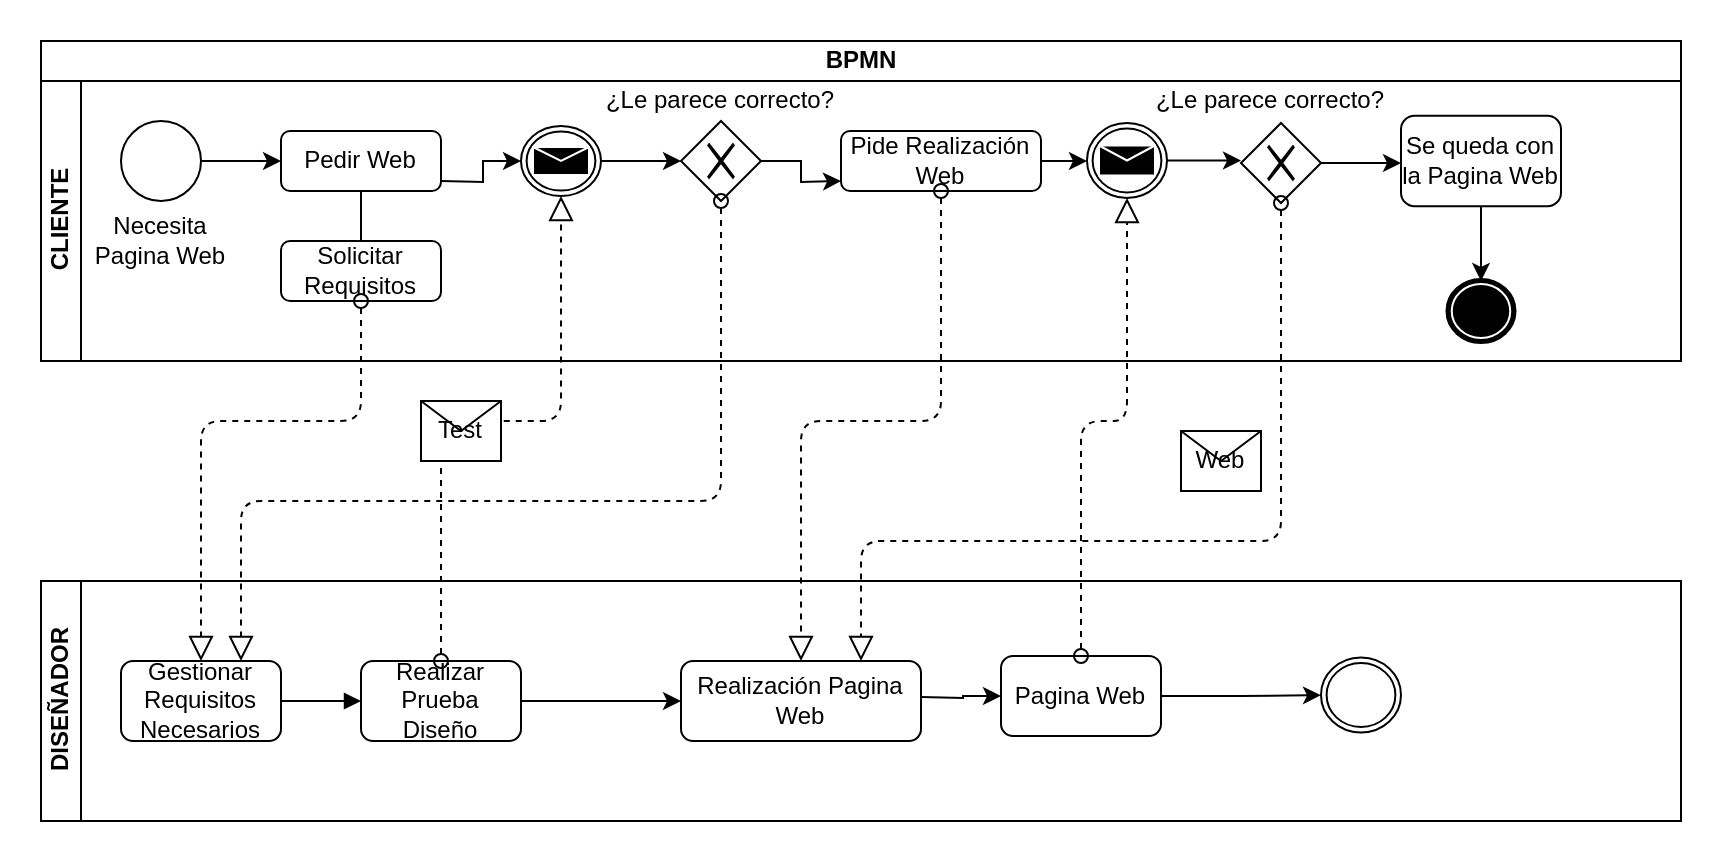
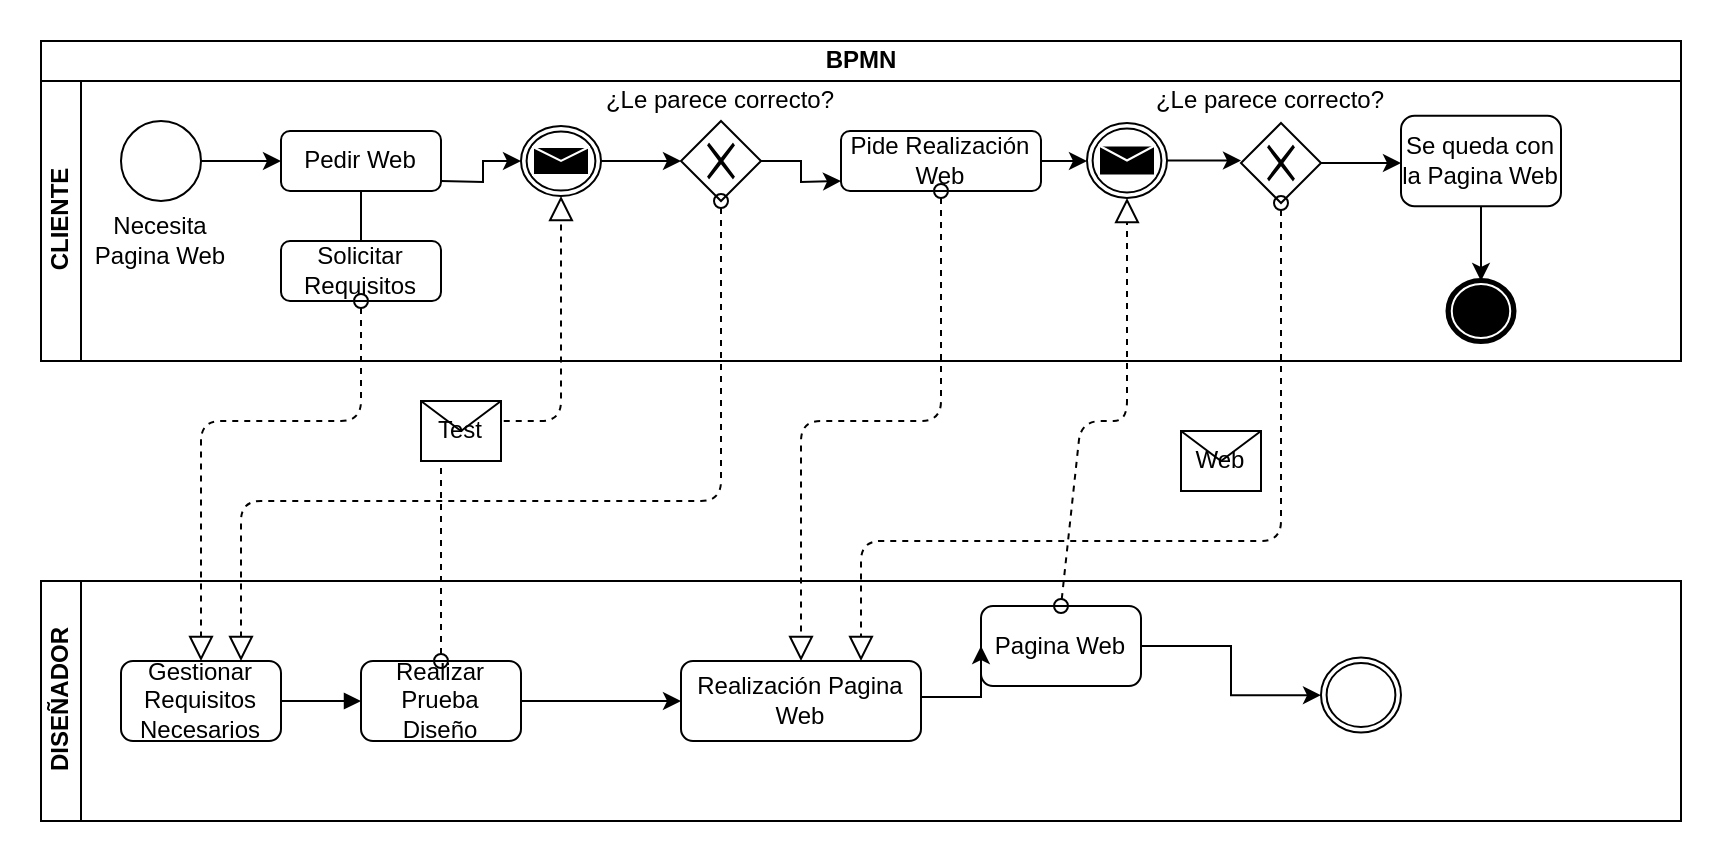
(1081, 696) -> (1061, 646)
